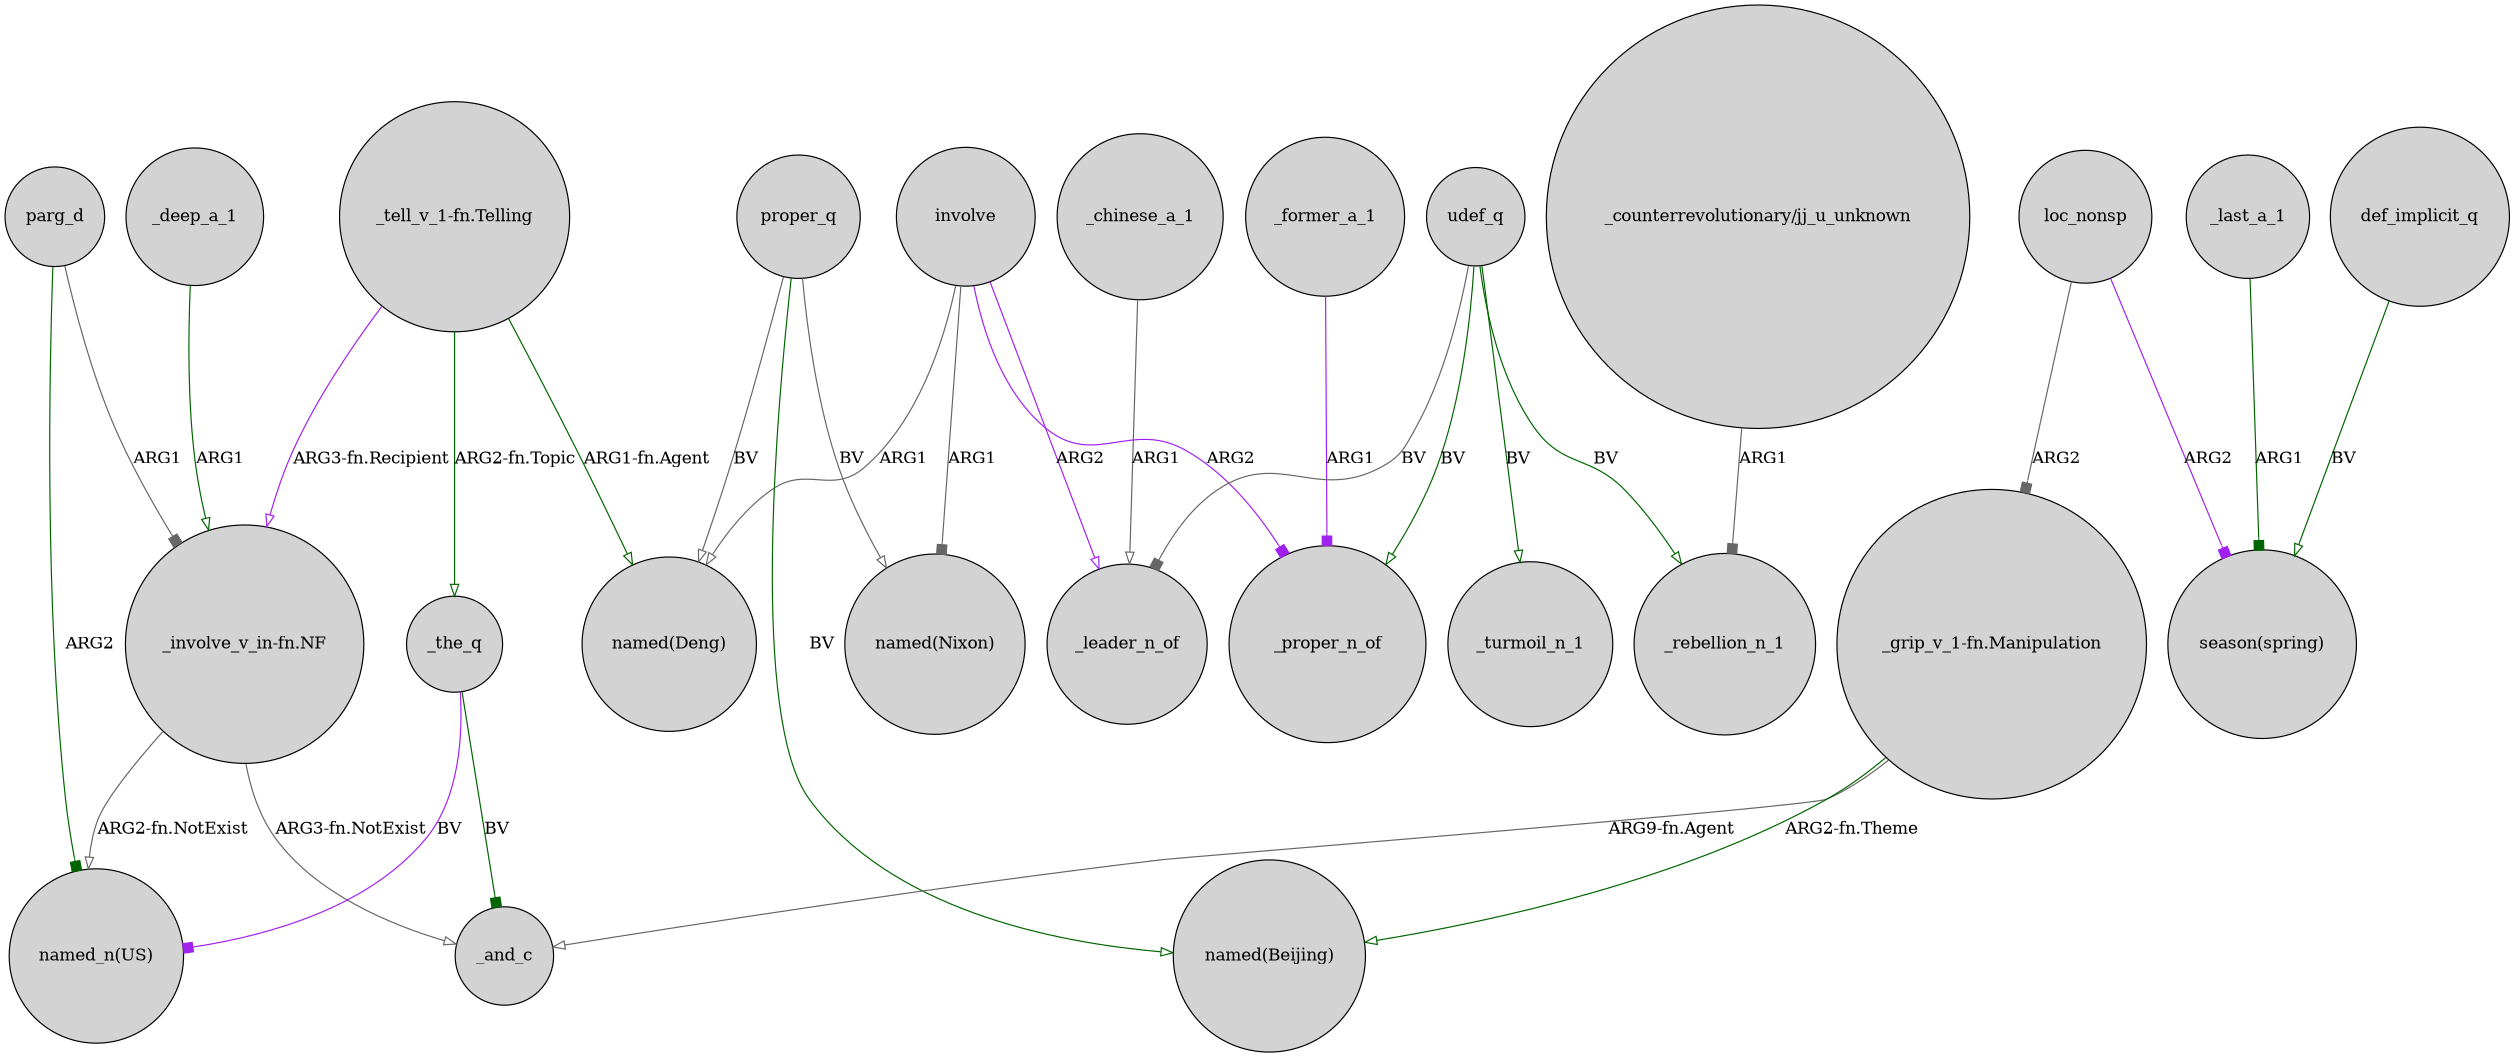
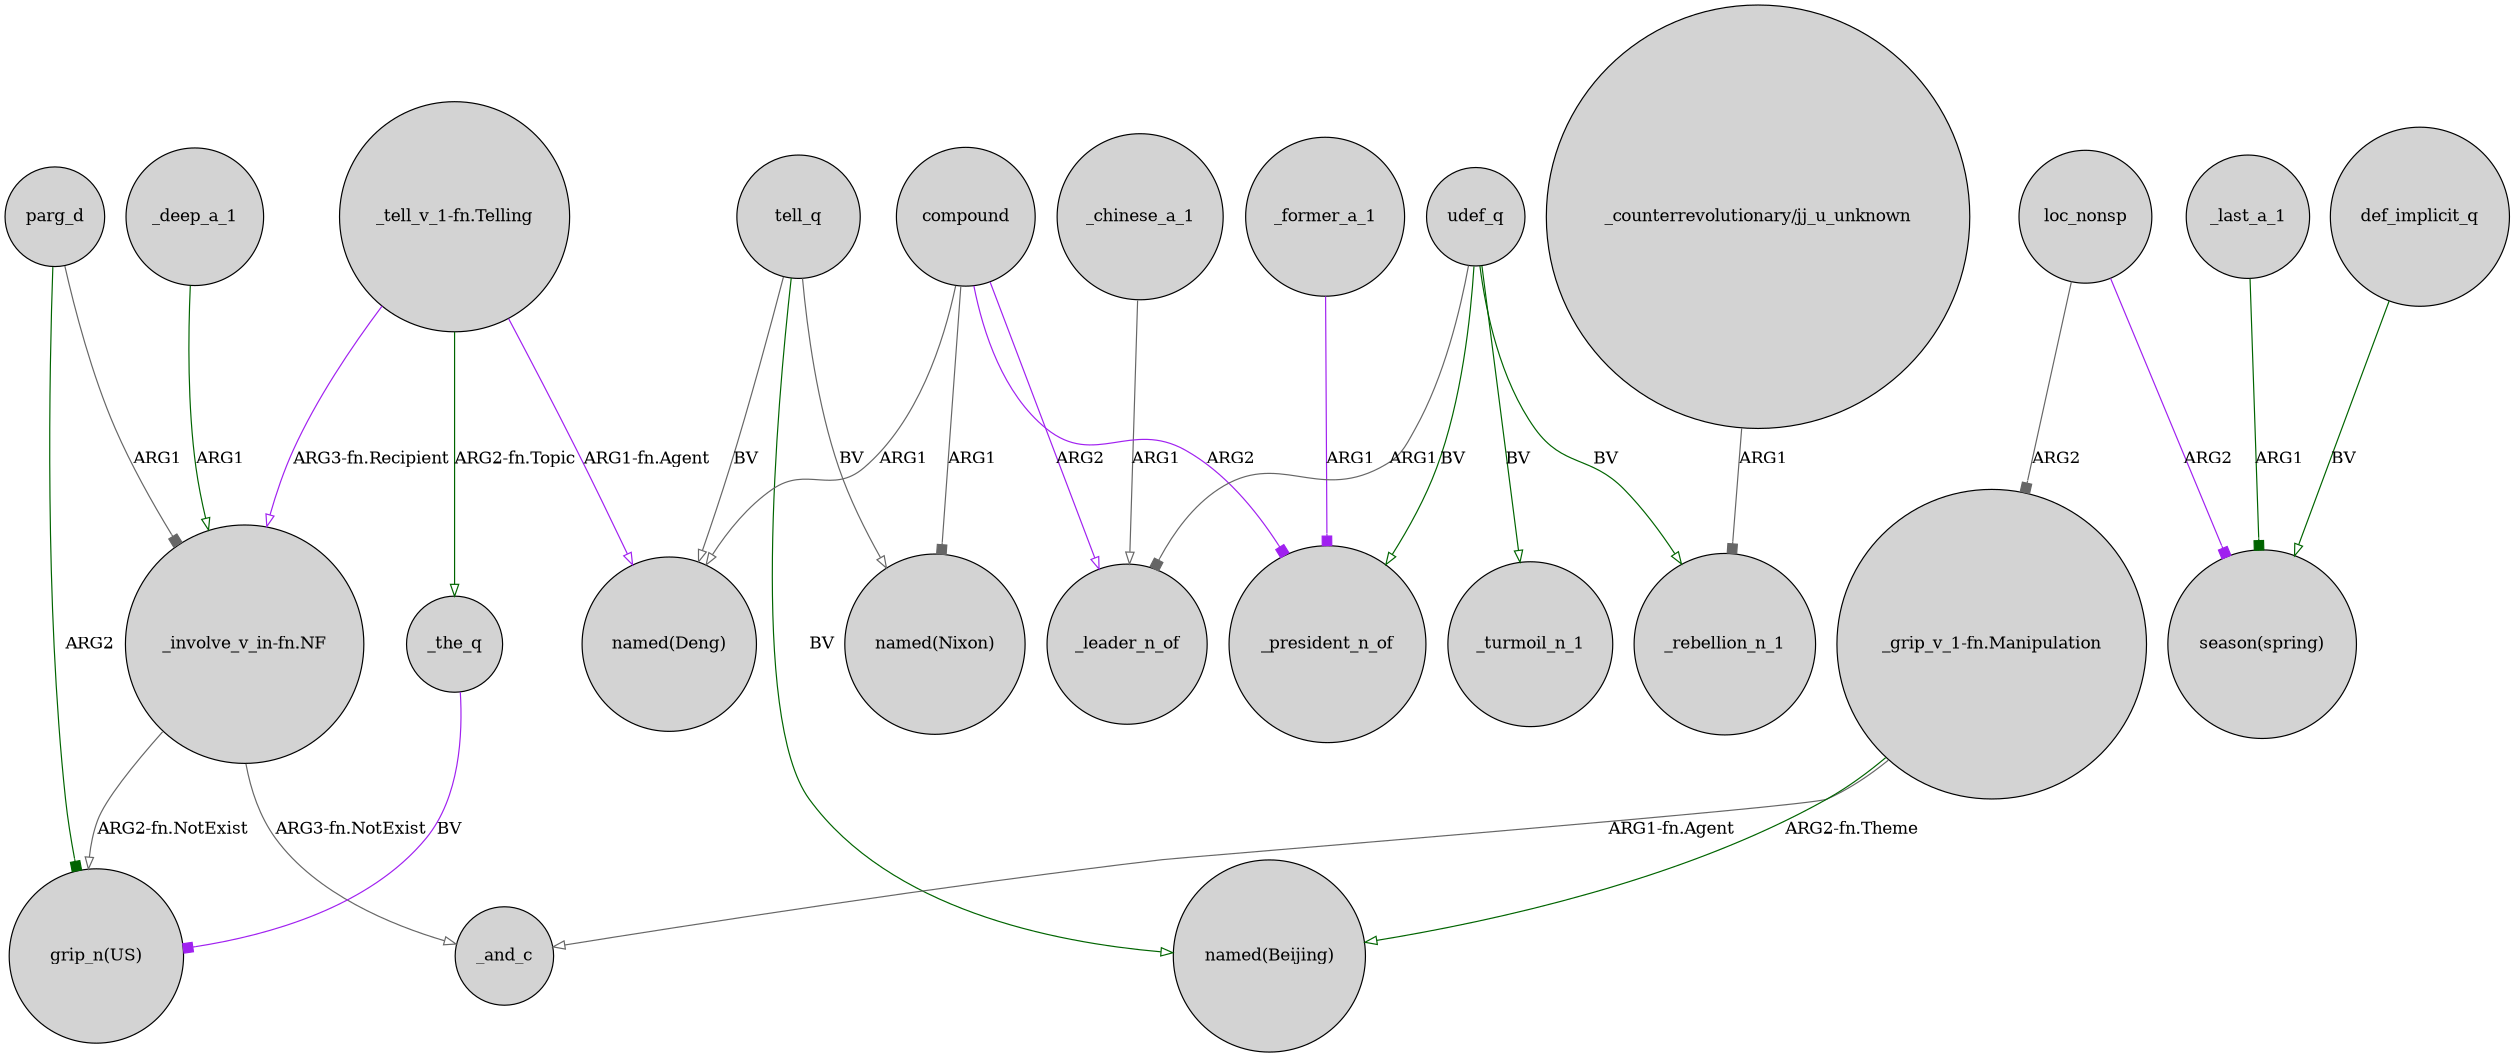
(799, 217) -> (799, 217)
(966, 217) -> (966, 217)
(569, 436) -> (569, 436)
(1413, 459) -> (1413, 459)
(1327, 644) -> (1327, 644)
(478, 794) -> none
(1671, 829) -> (1671, 829)
(96, 956) -> (96, 956)
